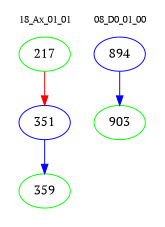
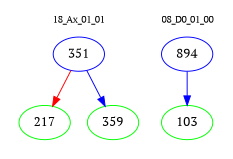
(45, 84) -> (64, 84)
(120, 123) -> (187, 123)
